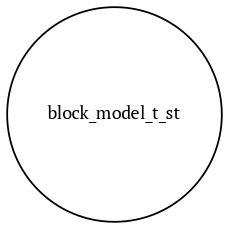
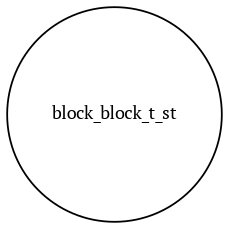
(114, 114) -> (114, 114)
